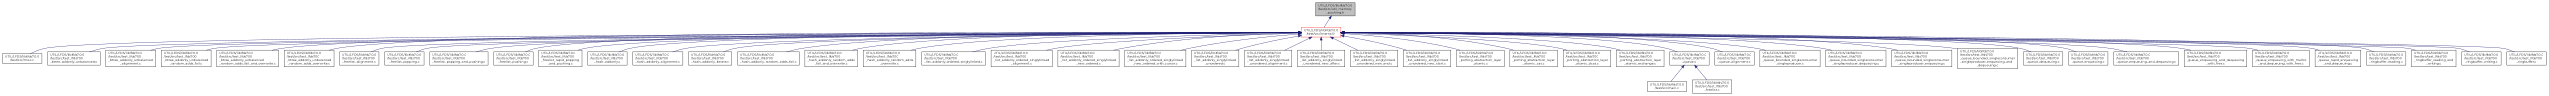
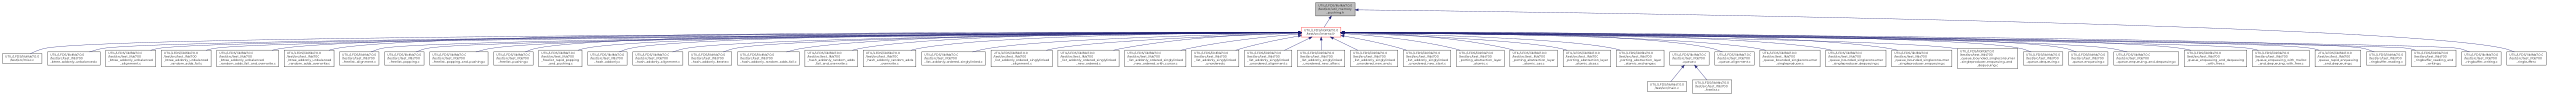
(1930, 38) -> (1937, 20)
(1578, 39) -> none
